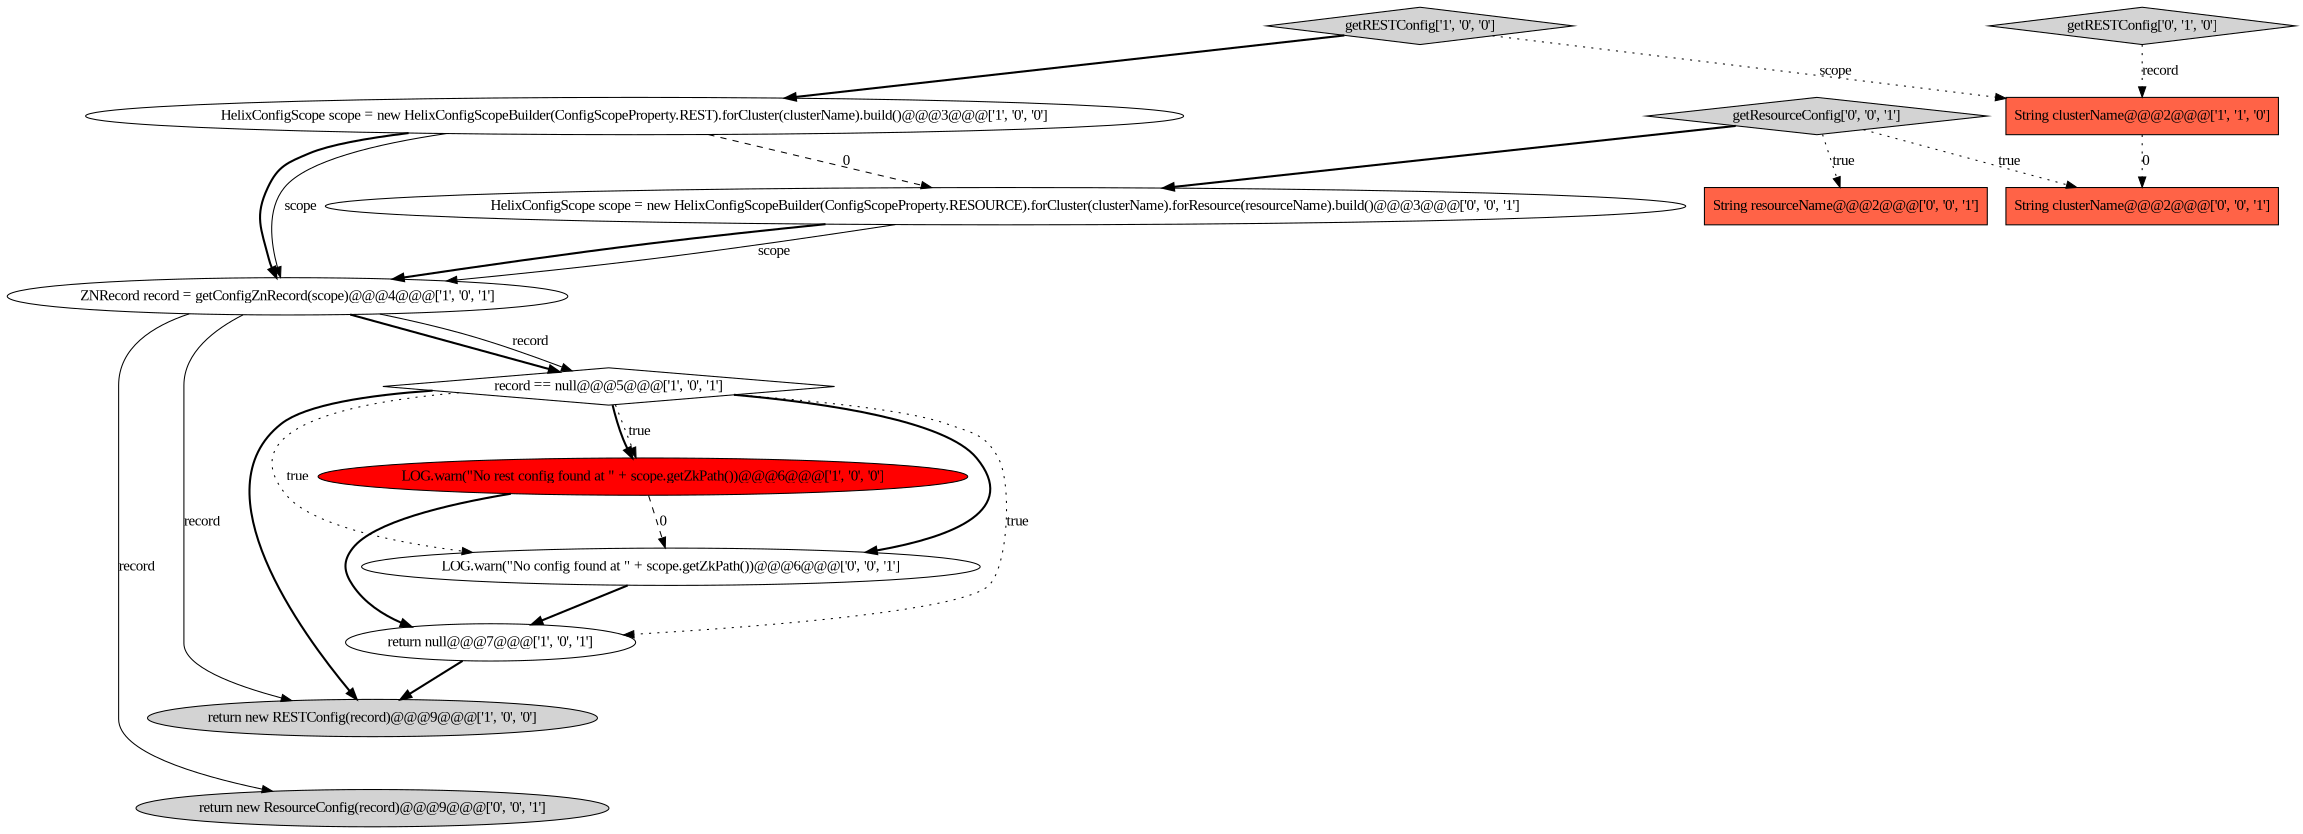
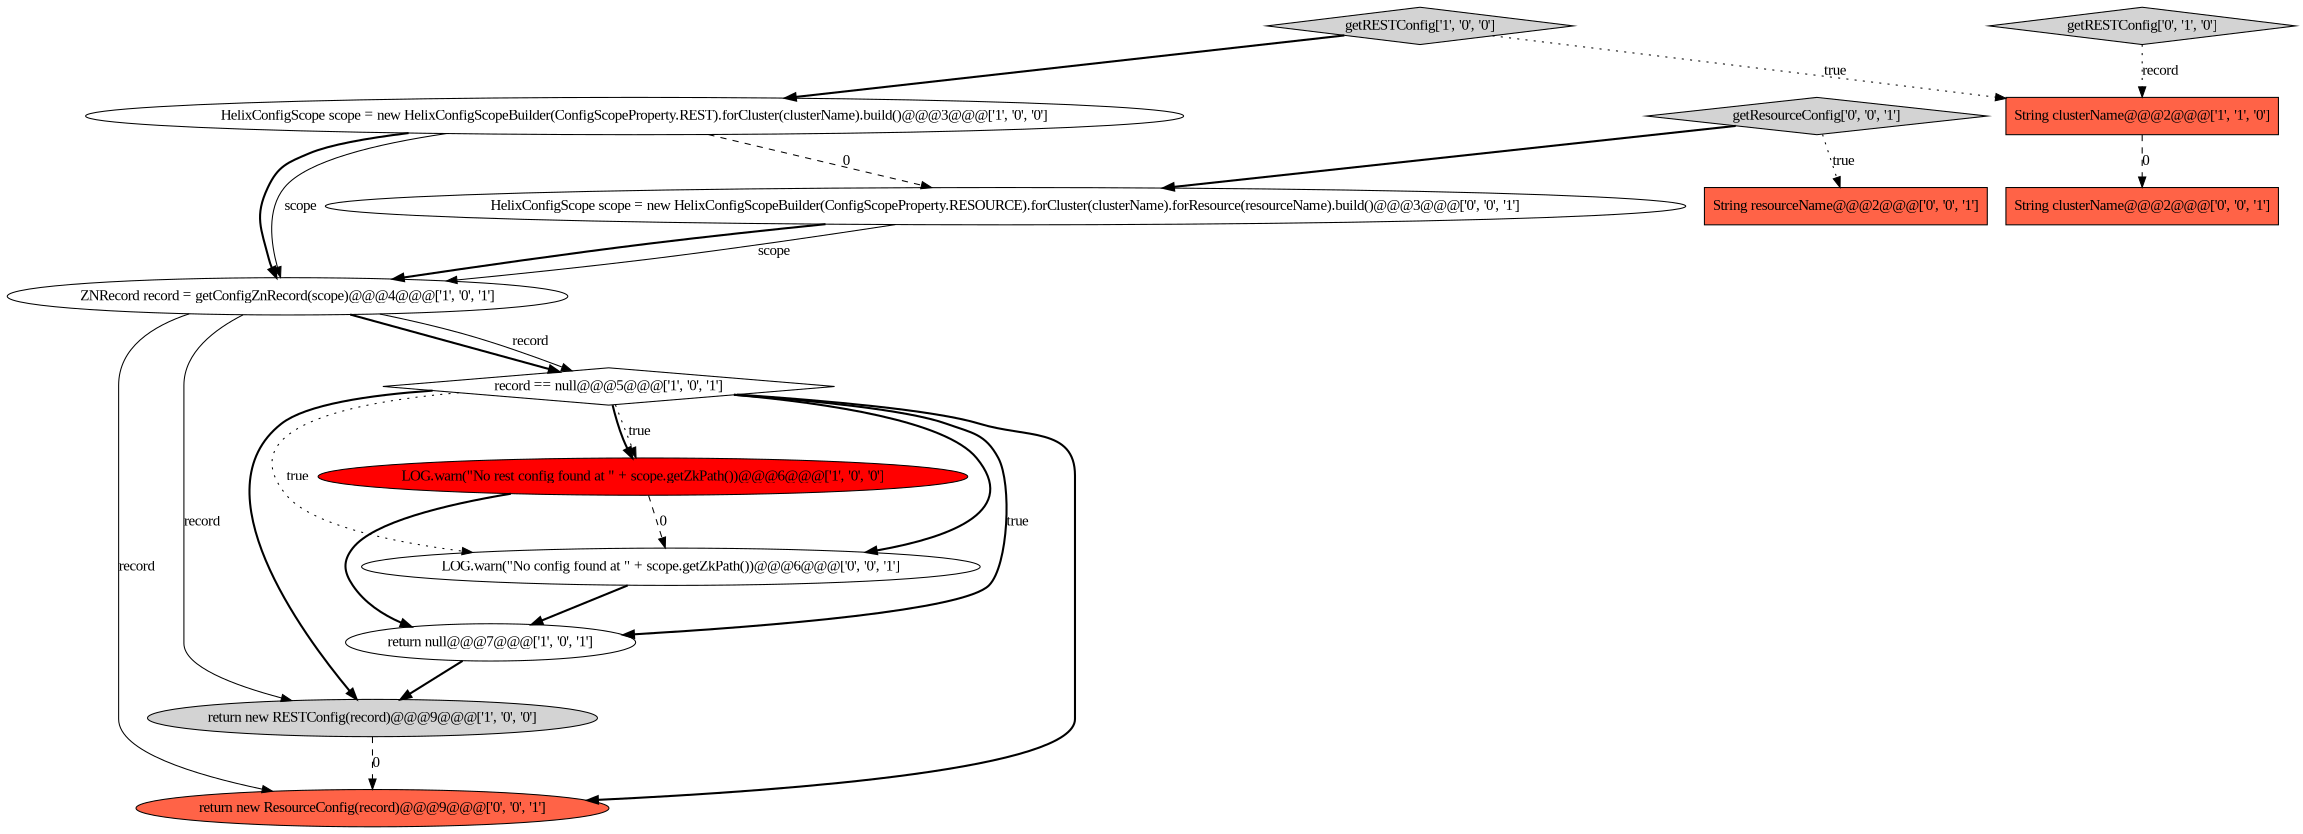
(1835, 71) -> (1835, 71)
(2142, 156) -> (2142, 156)
(1965, 157) -> none
(1000, 563) -> (1000, 563)
none -> (1075, 661)
none -> (372, 758)
(372, 808) -> (372, 808)
